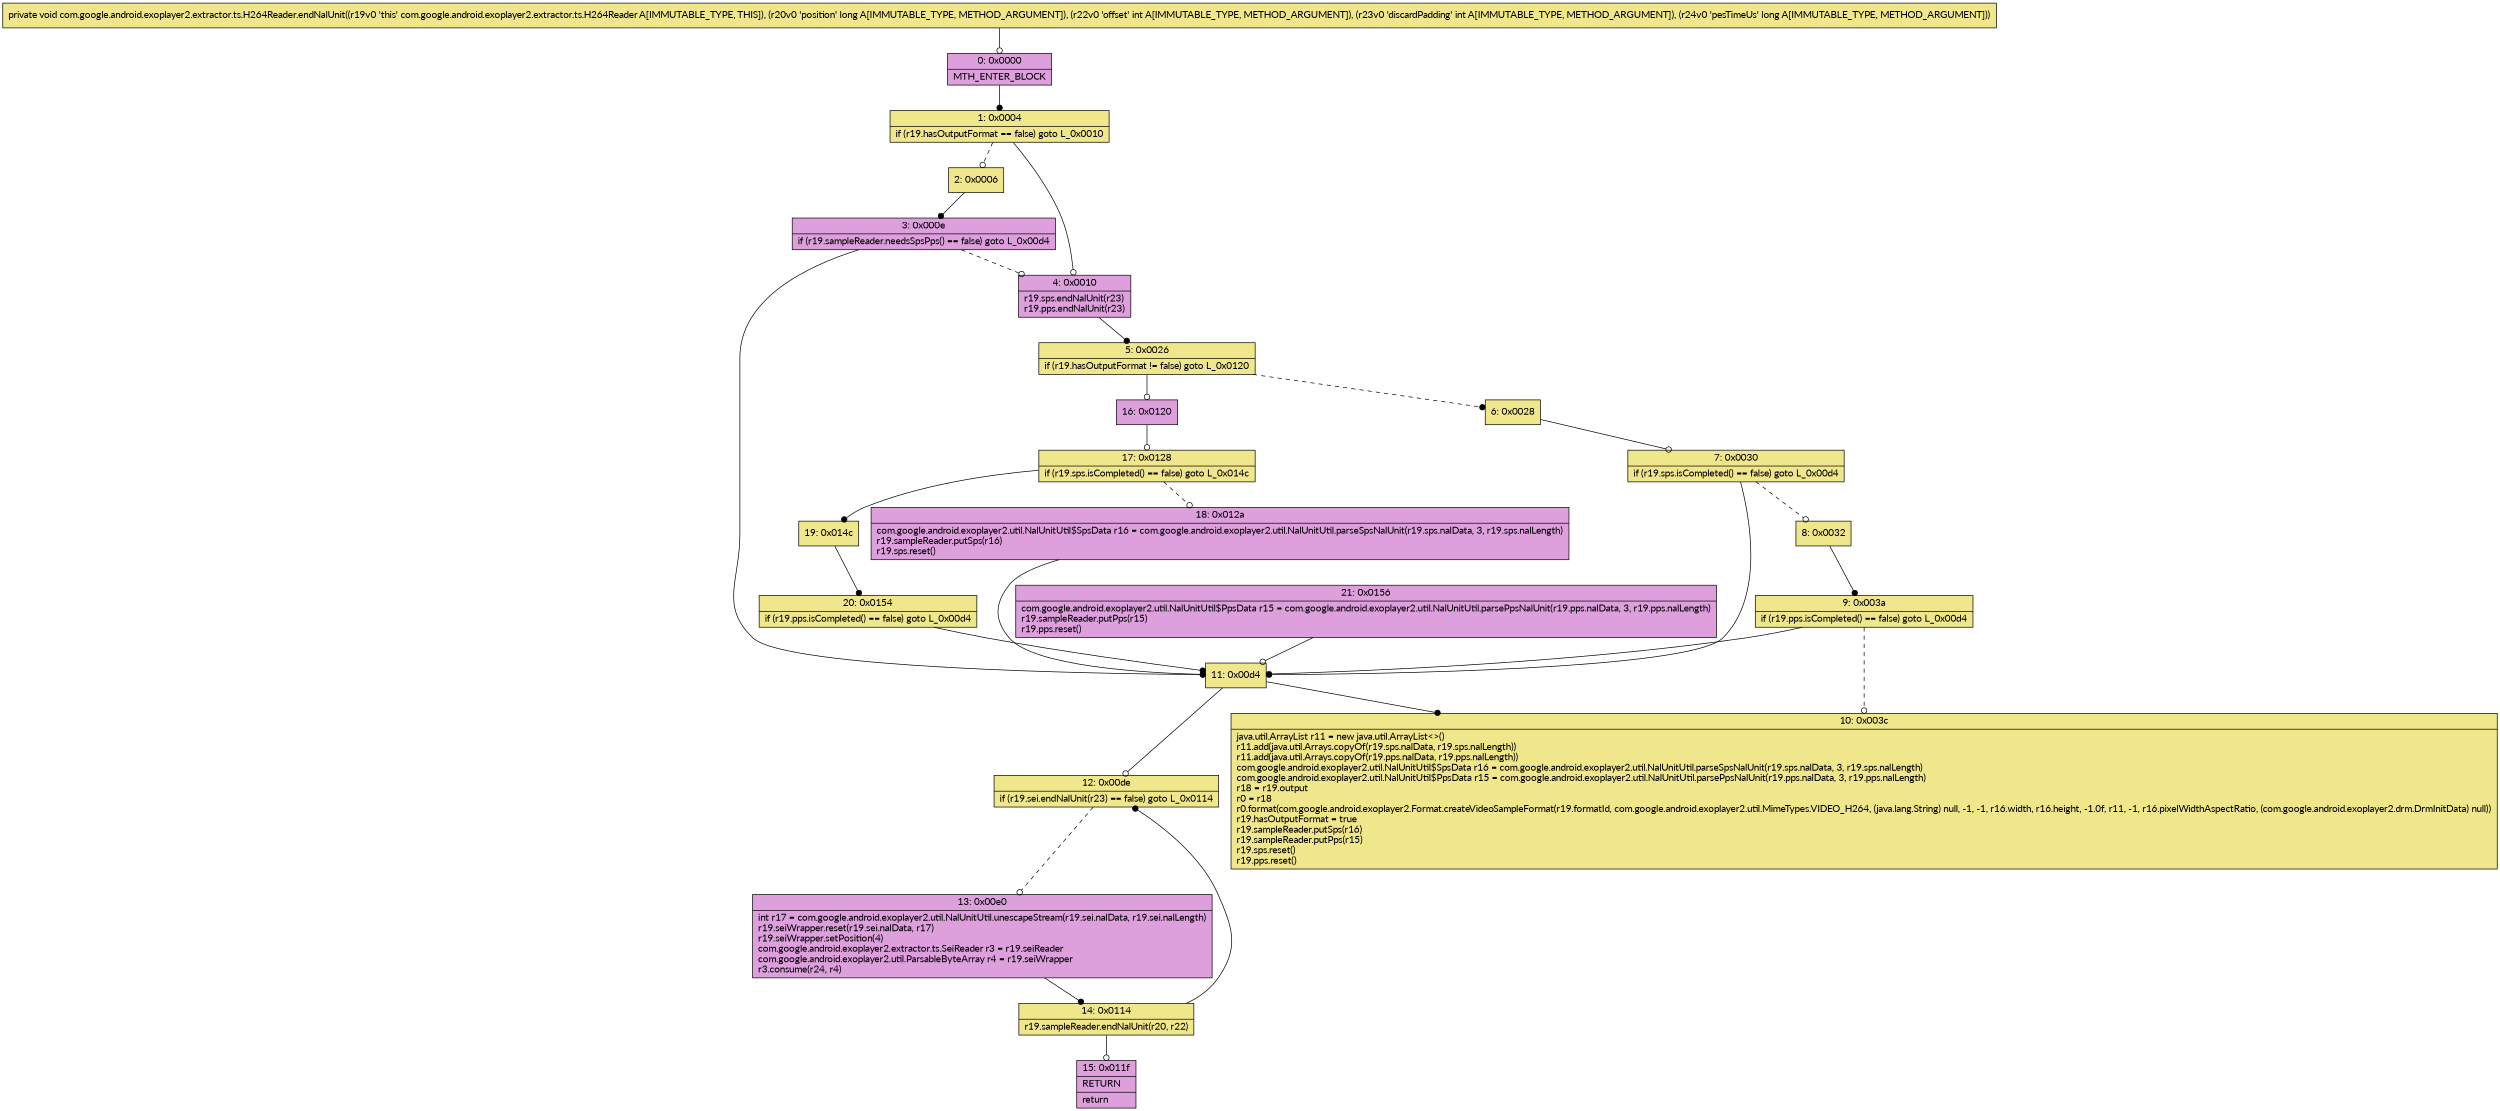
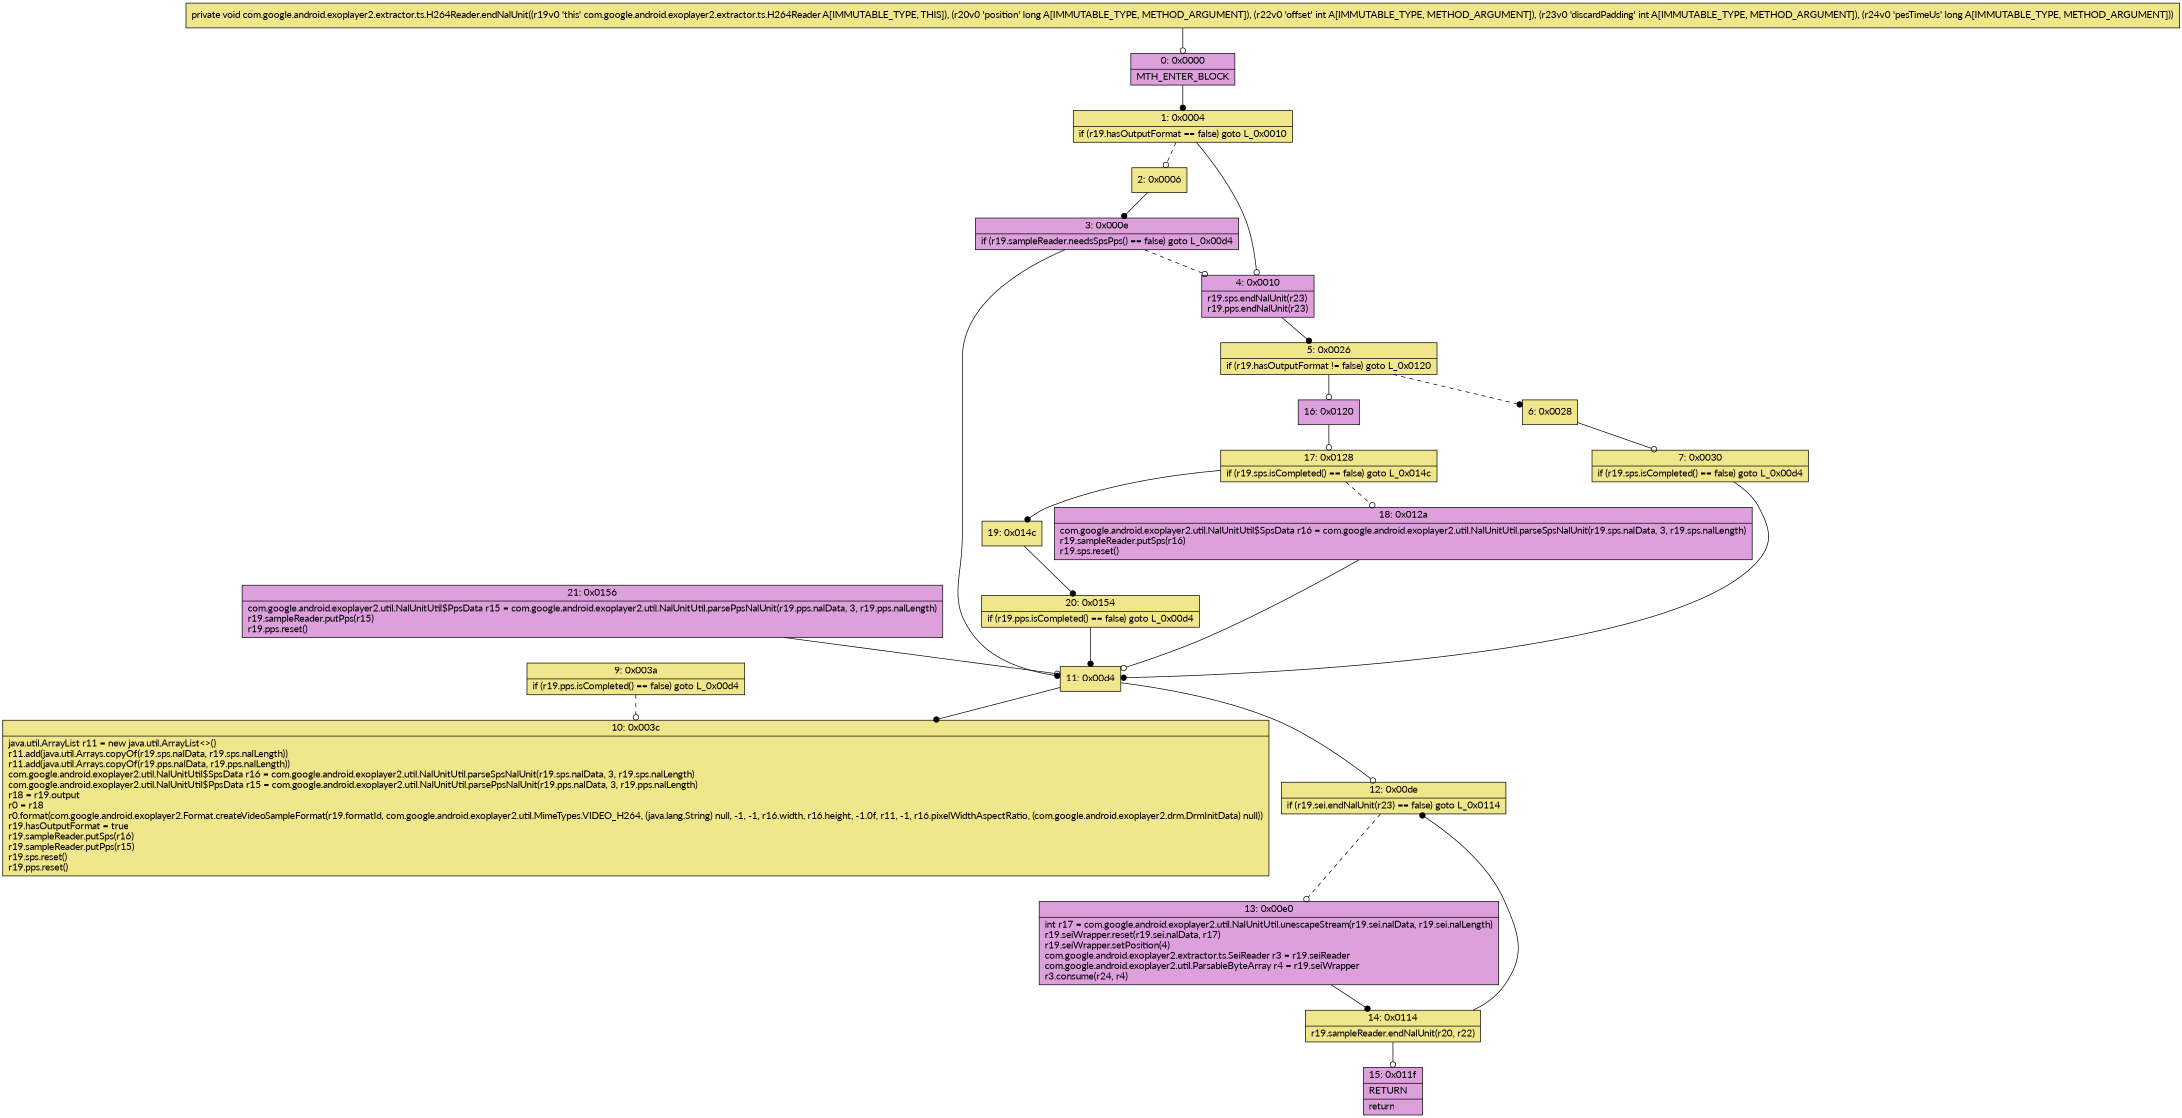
(1823, 534) -> none
(1538, 660) -> none
